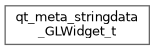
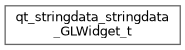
(77, 25) -> (93, 25)
